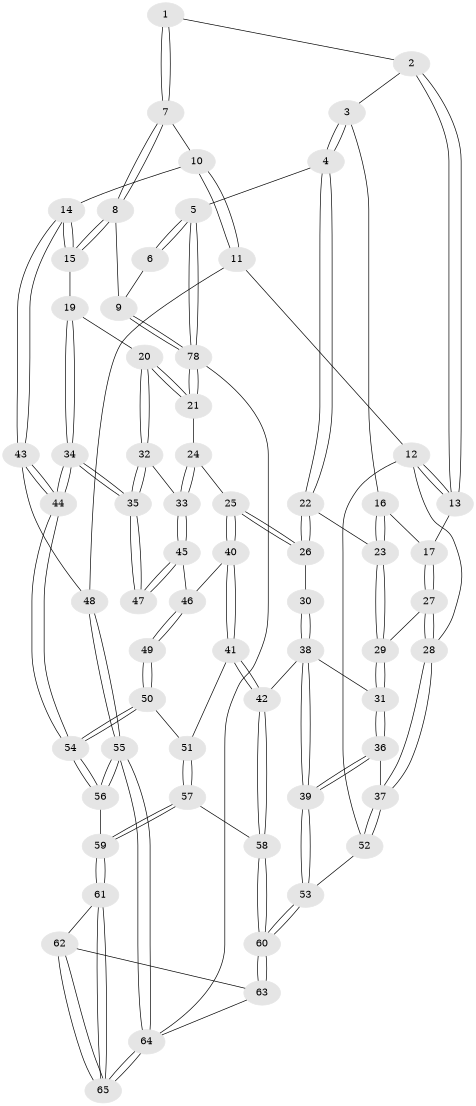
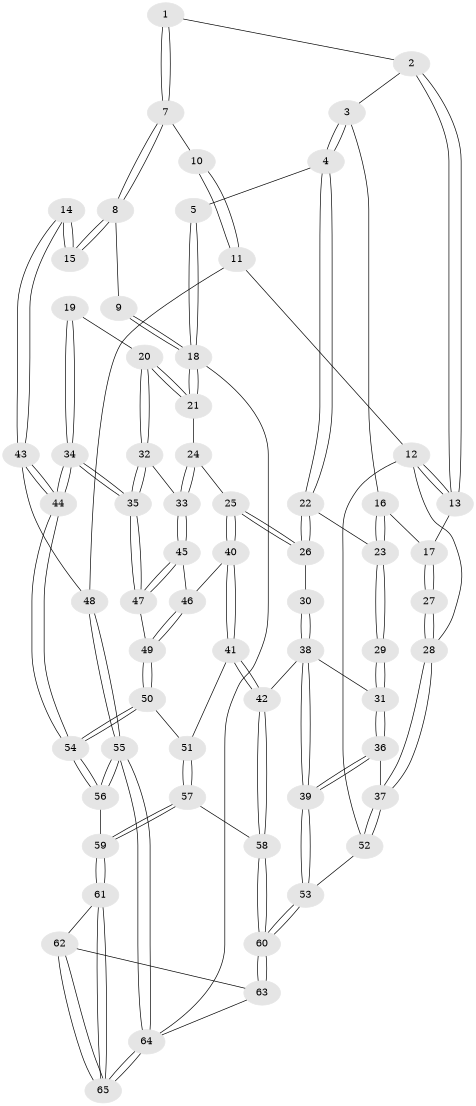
(140, 180) -> none
(150, 259) -> none
(70, 284) -> none
(194, 357) -> (194, 357)
none -> (143, 626)
(405, 626) -> none
